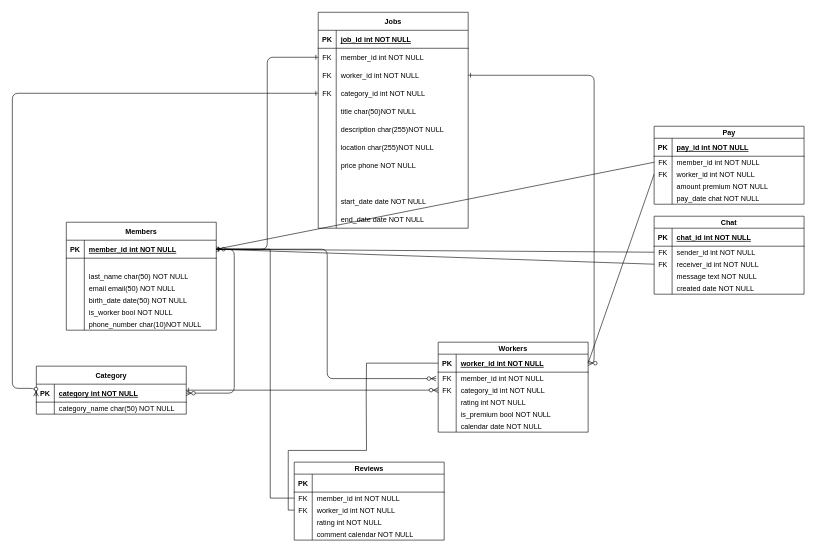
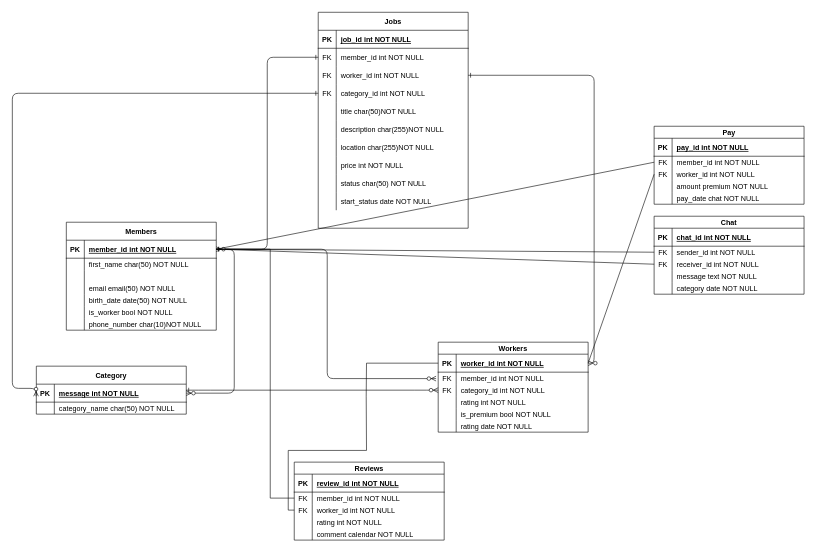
(377, 166) -> (372, 166)
none -> (402, 183)
(386, 202) -> (390, 202)
(402, 219) -> none
none -> (150, 264)
(150, 276) -> none
(716, 289) -> (718, 289)
(97, 394) -> (95, 394)
(501, 427) -> (497, 427)
none -> (378, 483)
